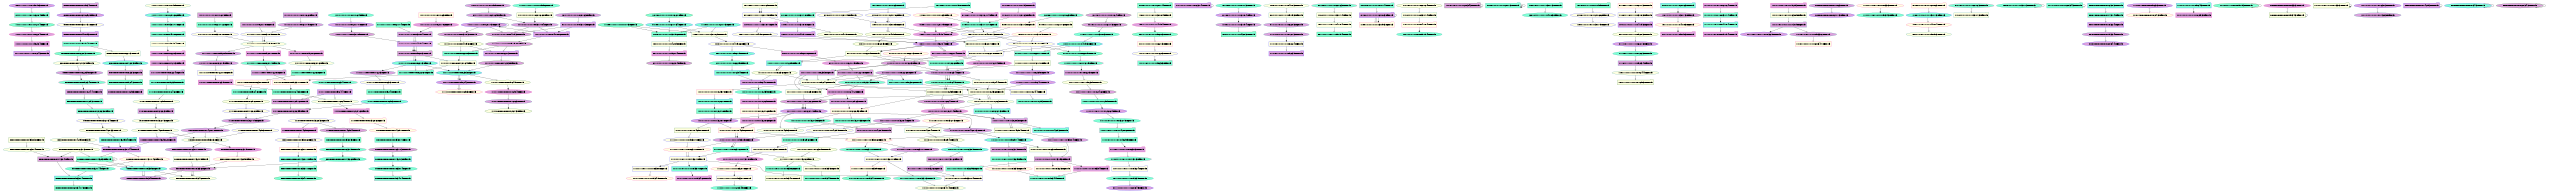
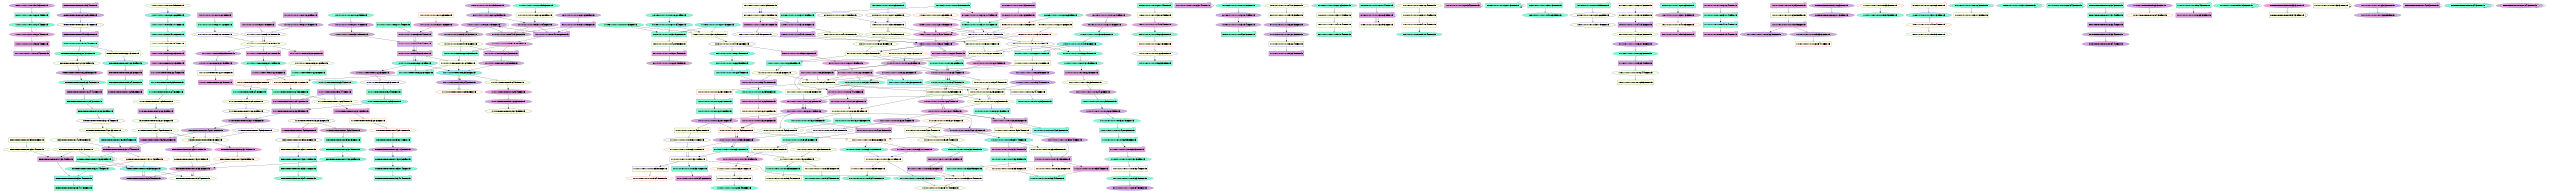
(1928, 19) -> (1930, 21)
